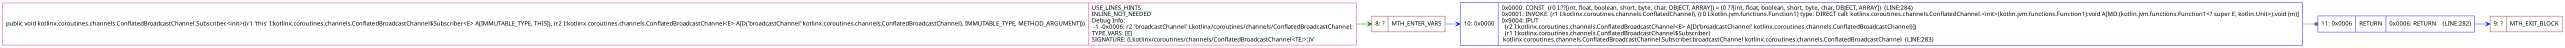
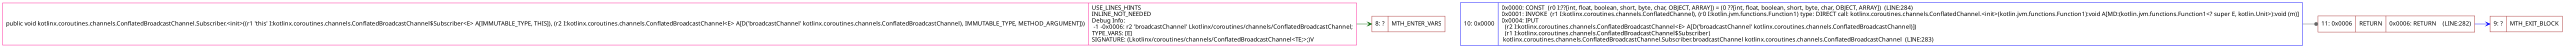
(1522, 21) -> (1522, 21)
(1450, 24) -> none
(2396, 24) -> (2396, 24)
